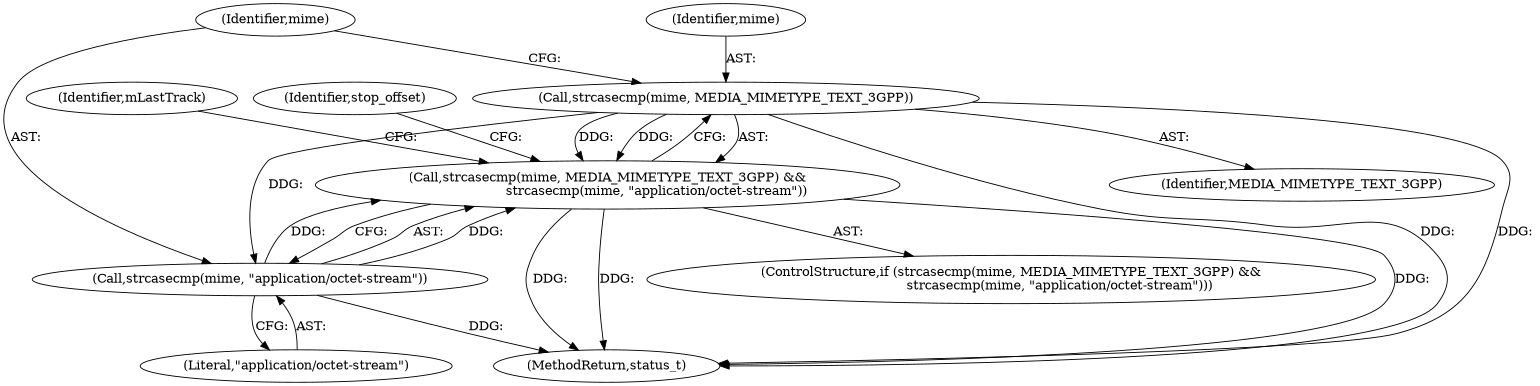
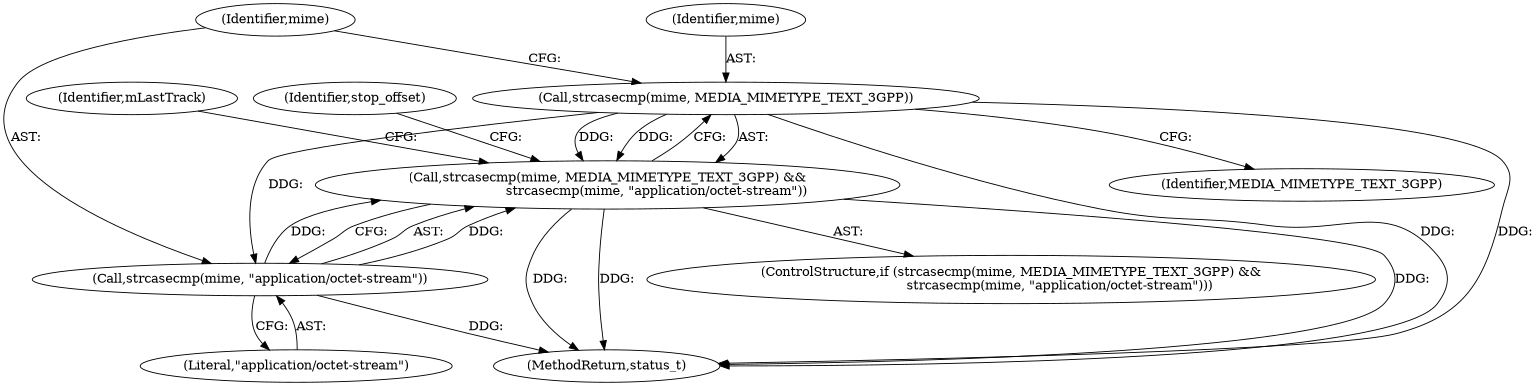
(1176, 138) -> (1178, 138)
